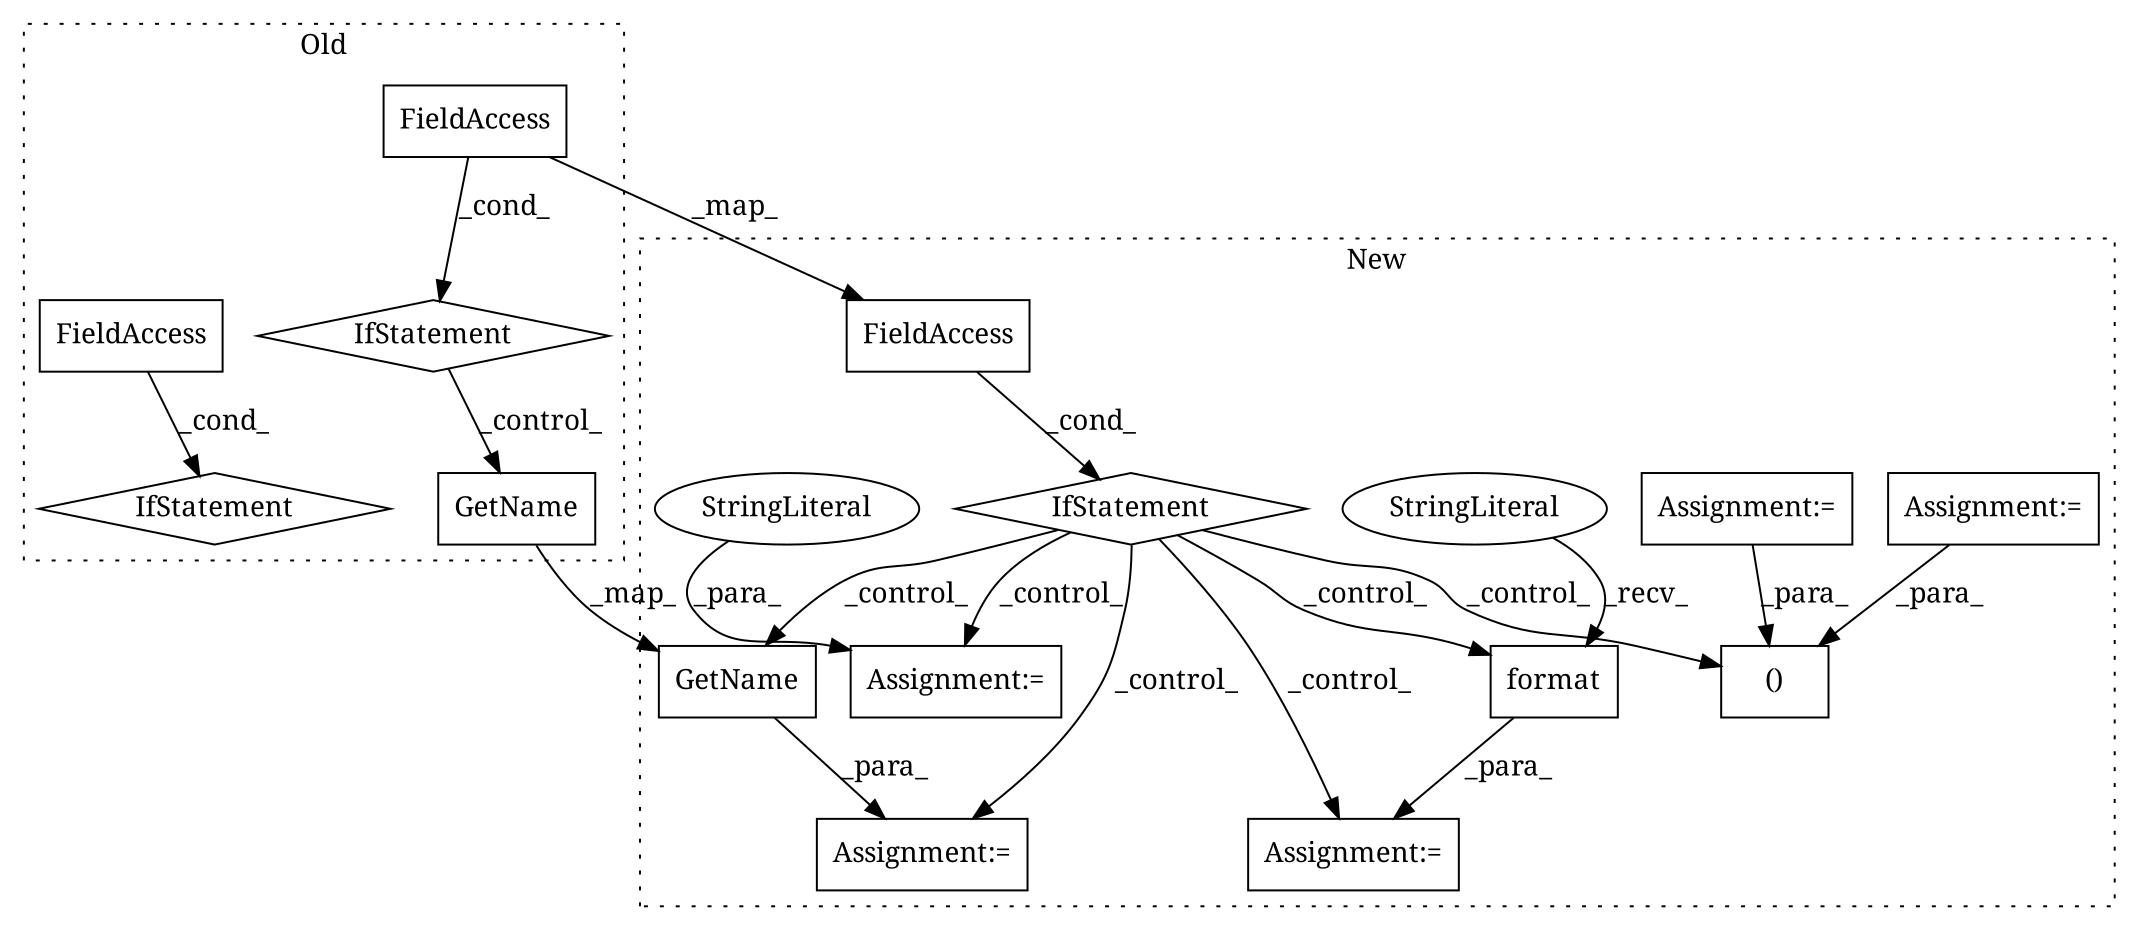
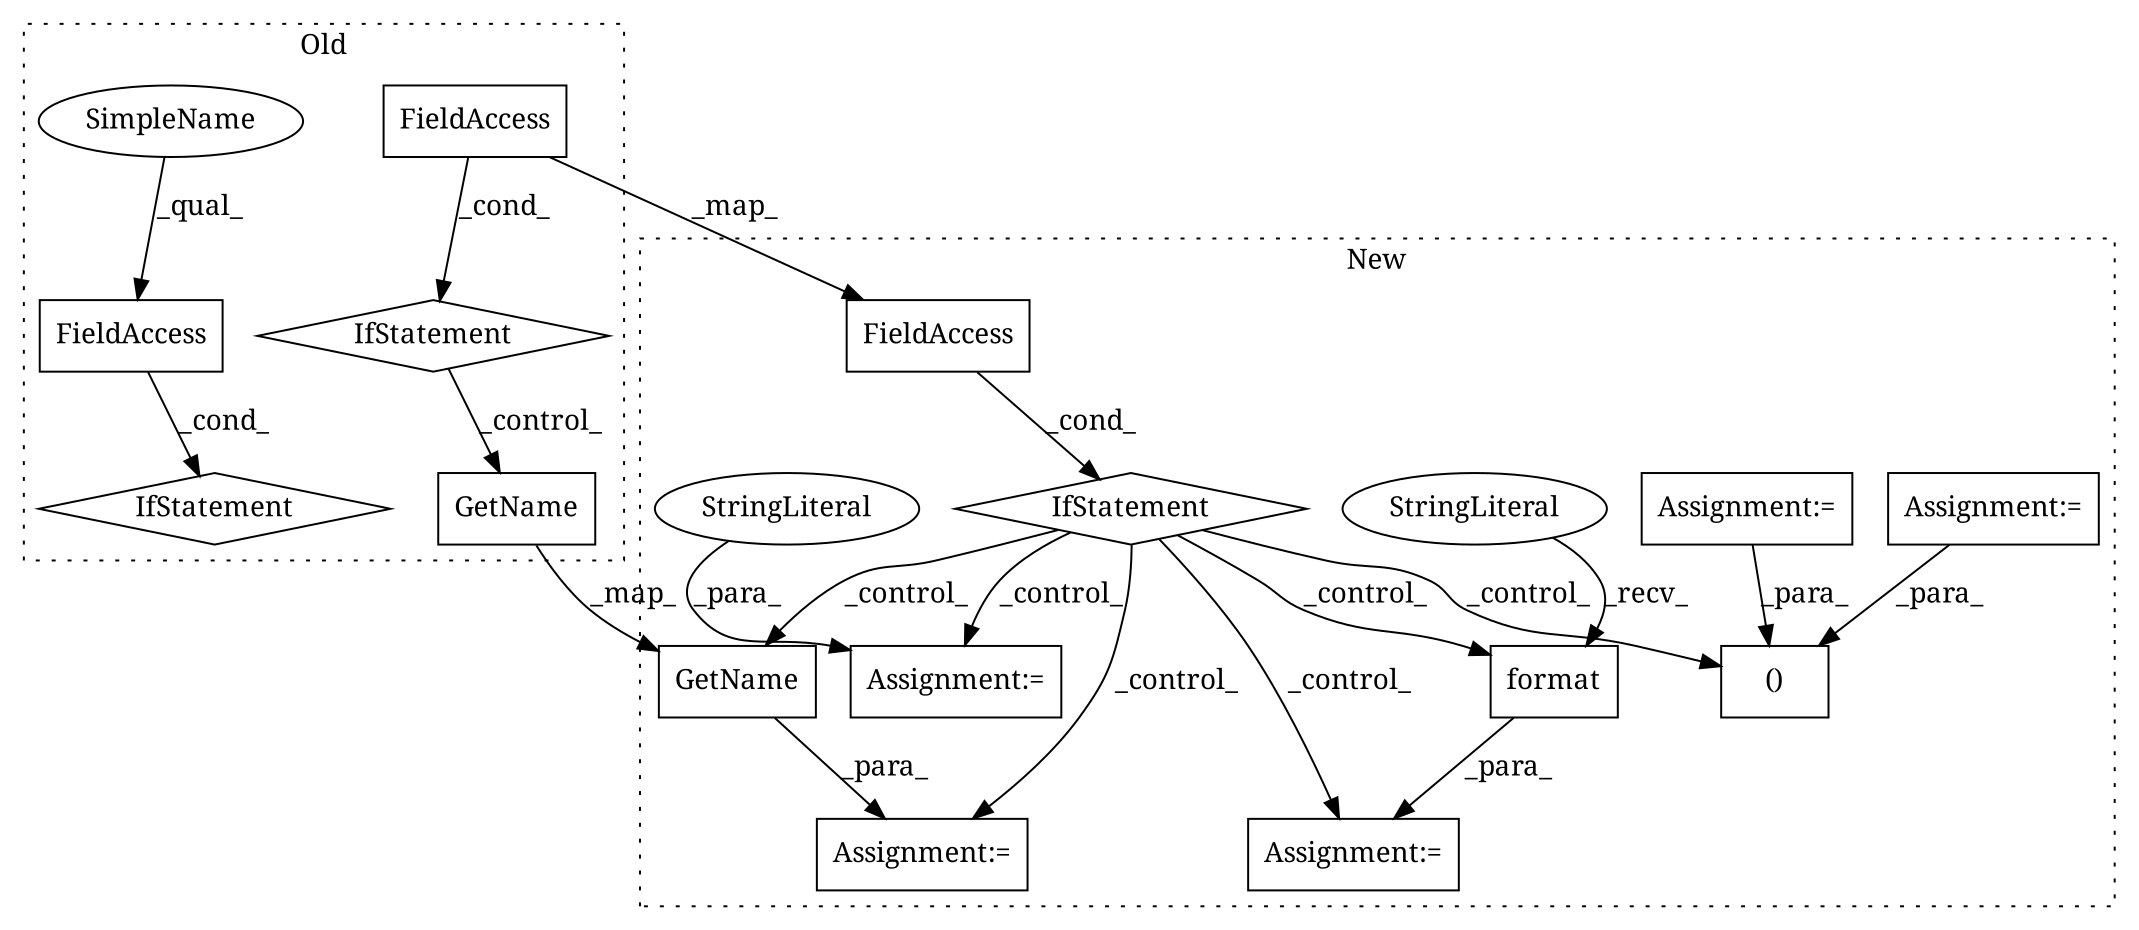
none -> (171, 121)
